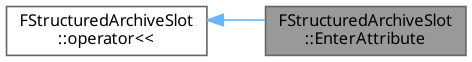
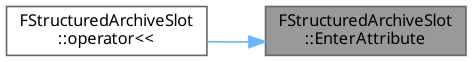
(244, 20) -> (228, 42)
